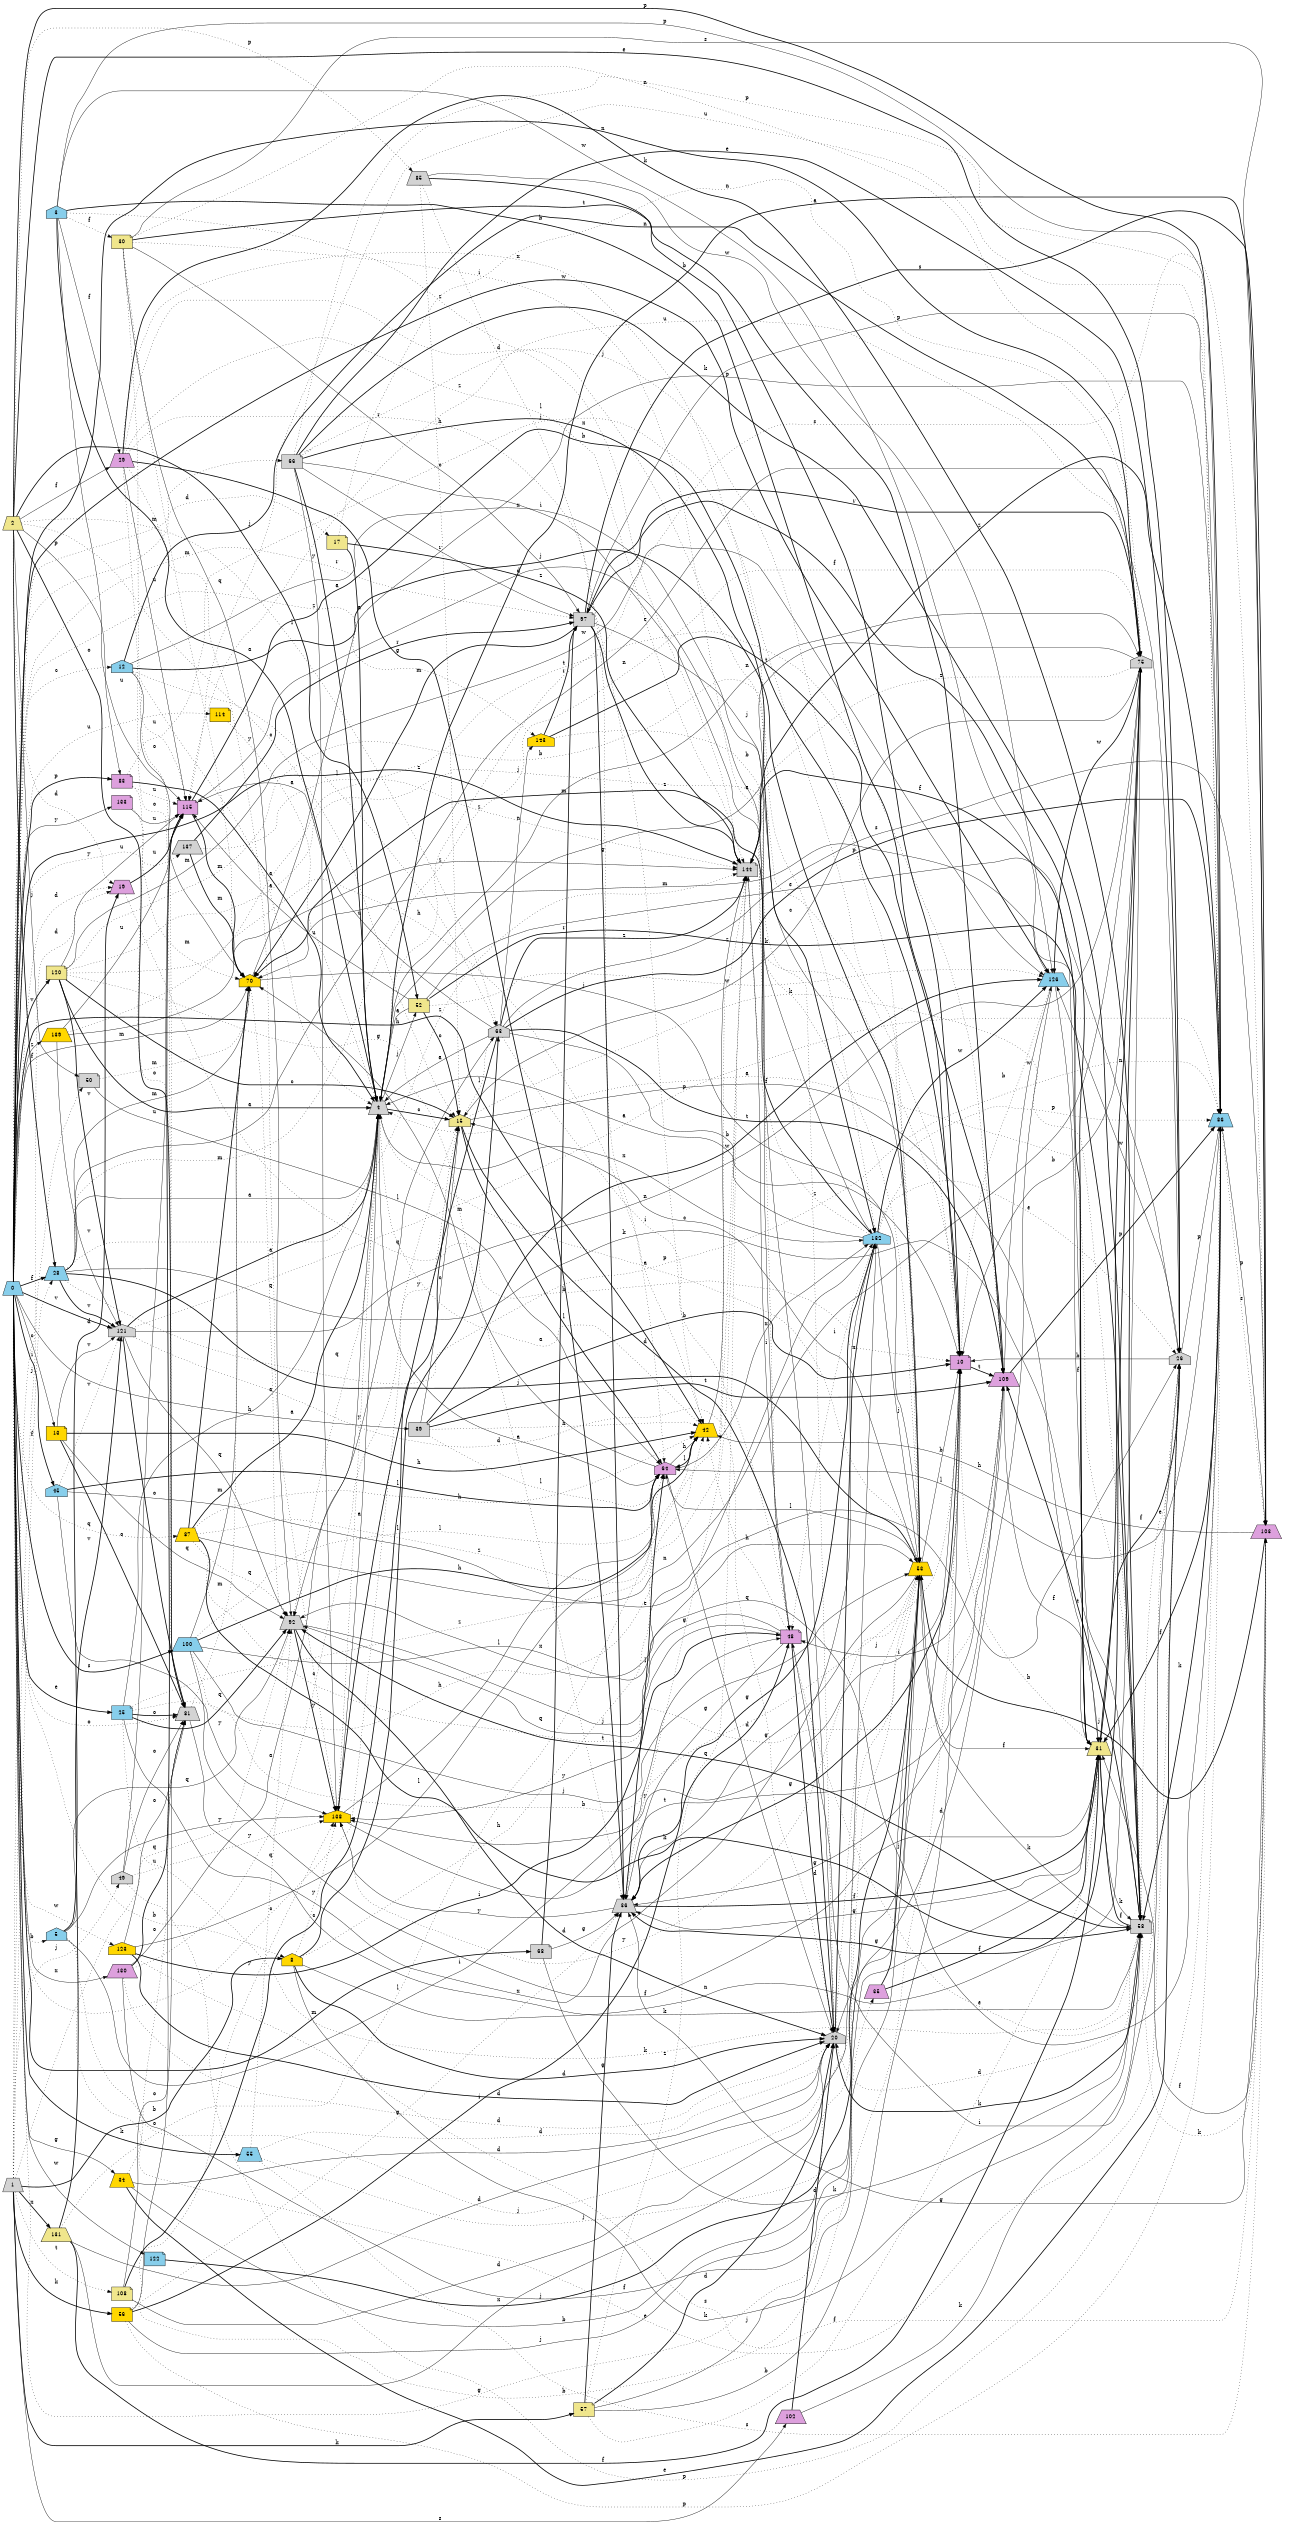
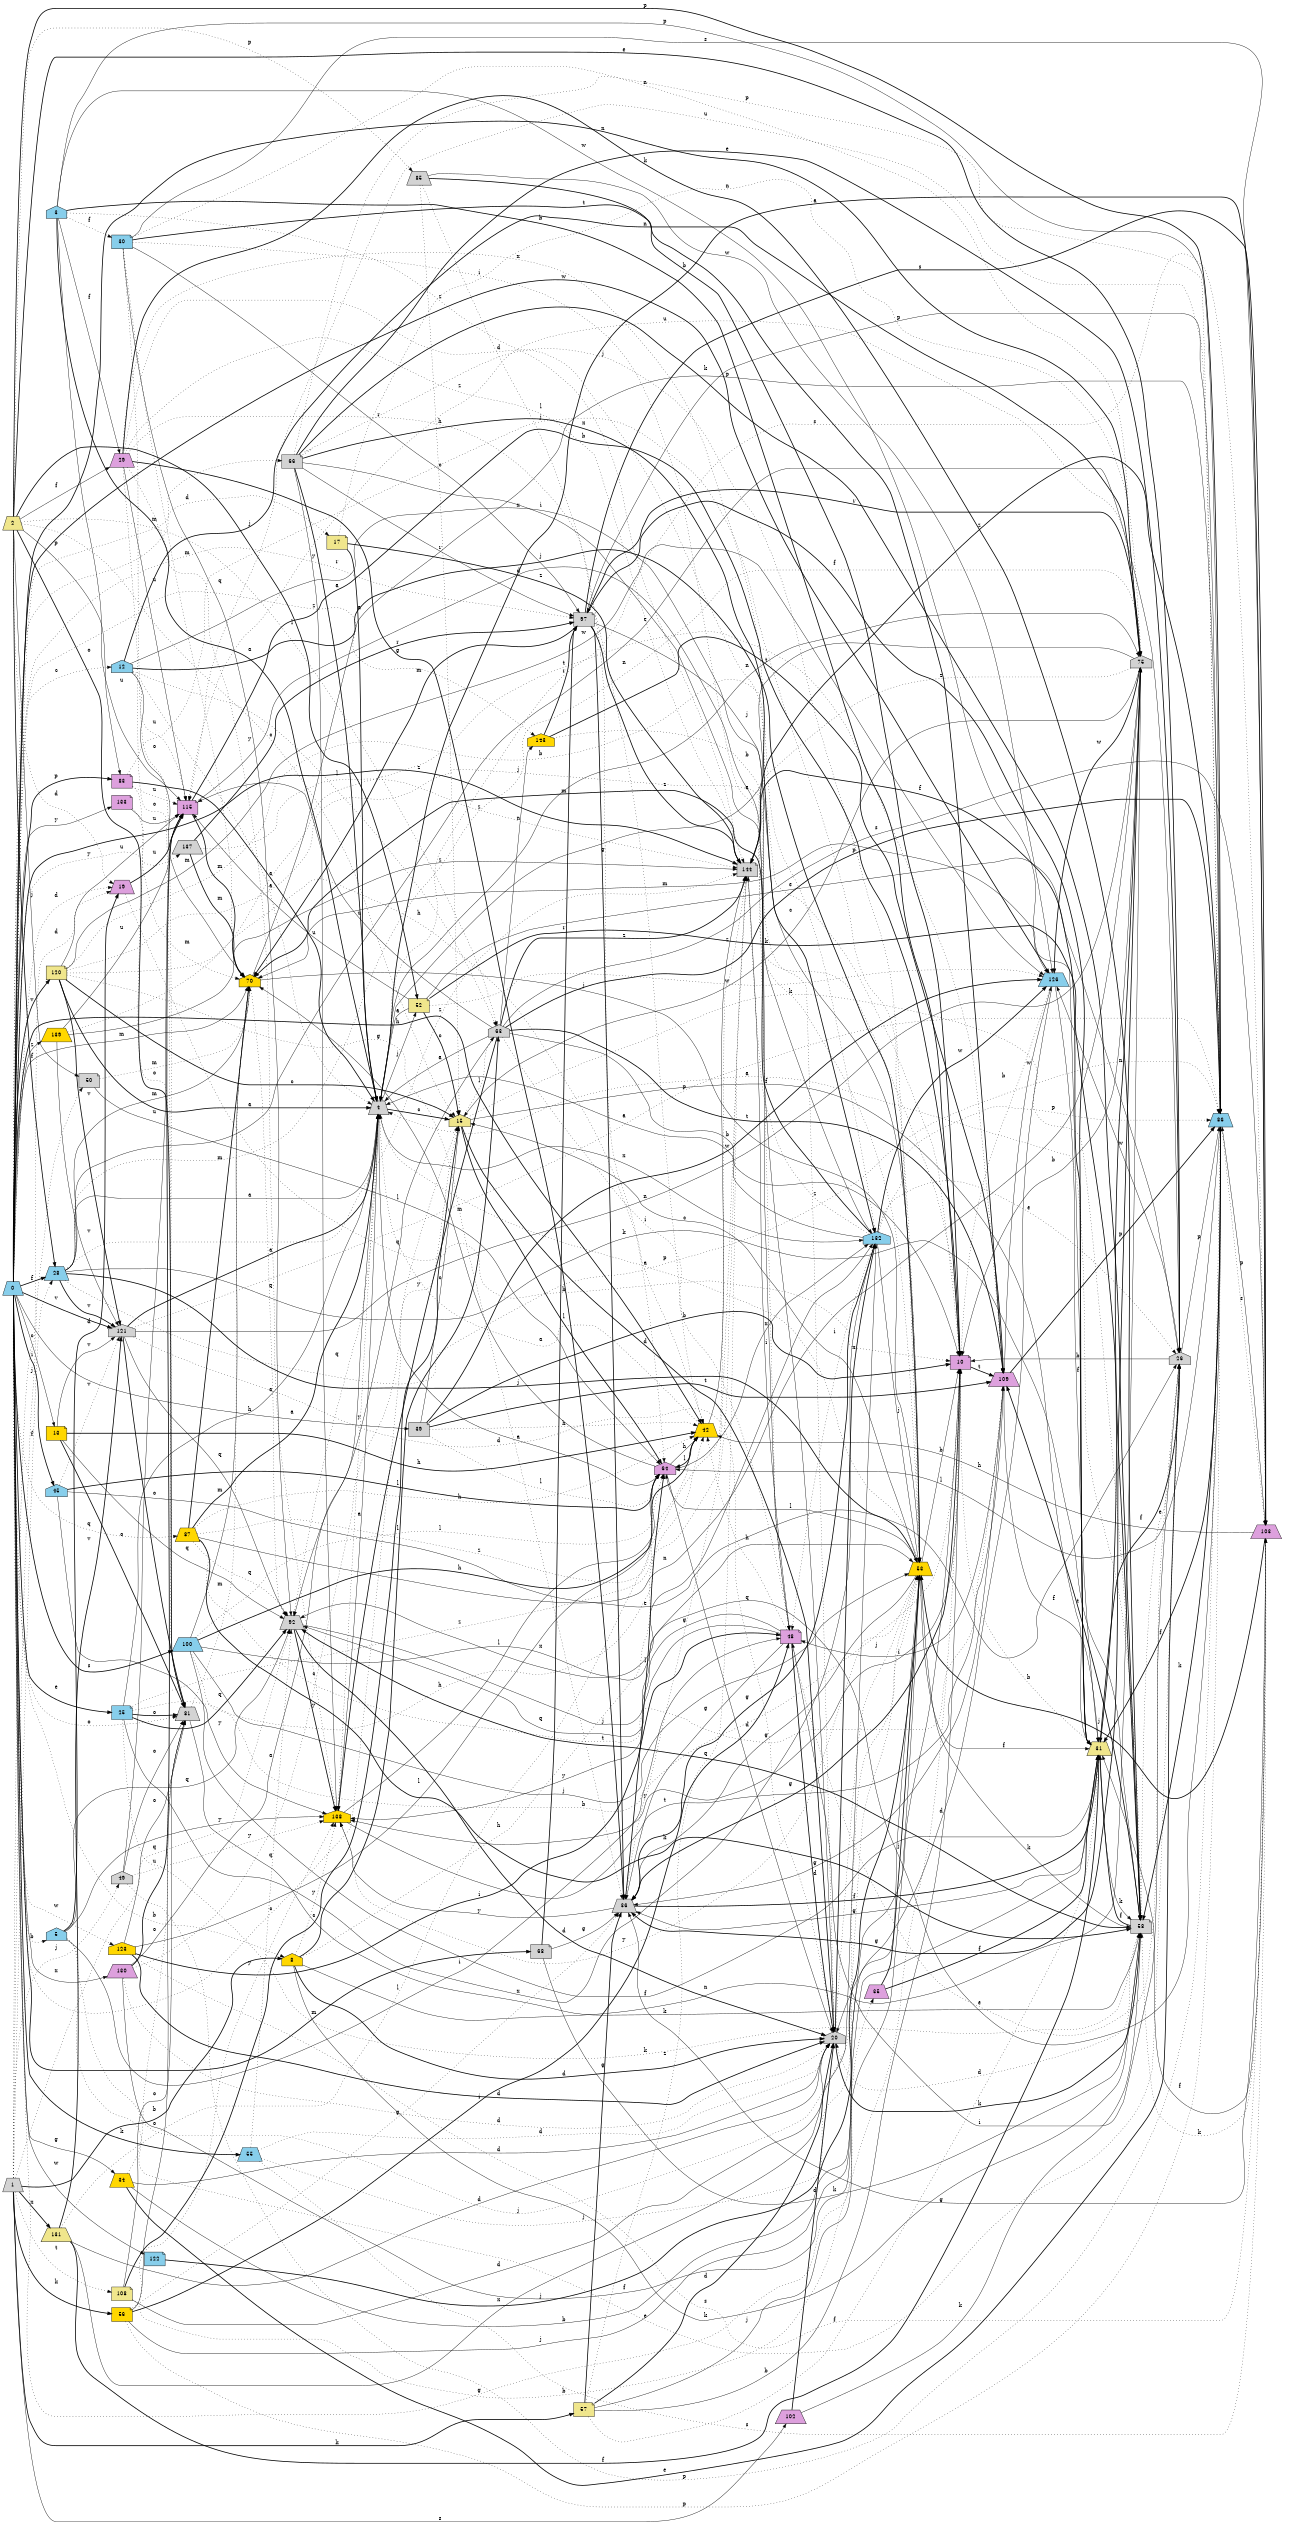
(122, 242) -> (122, 242)
(220, 715) -> none
